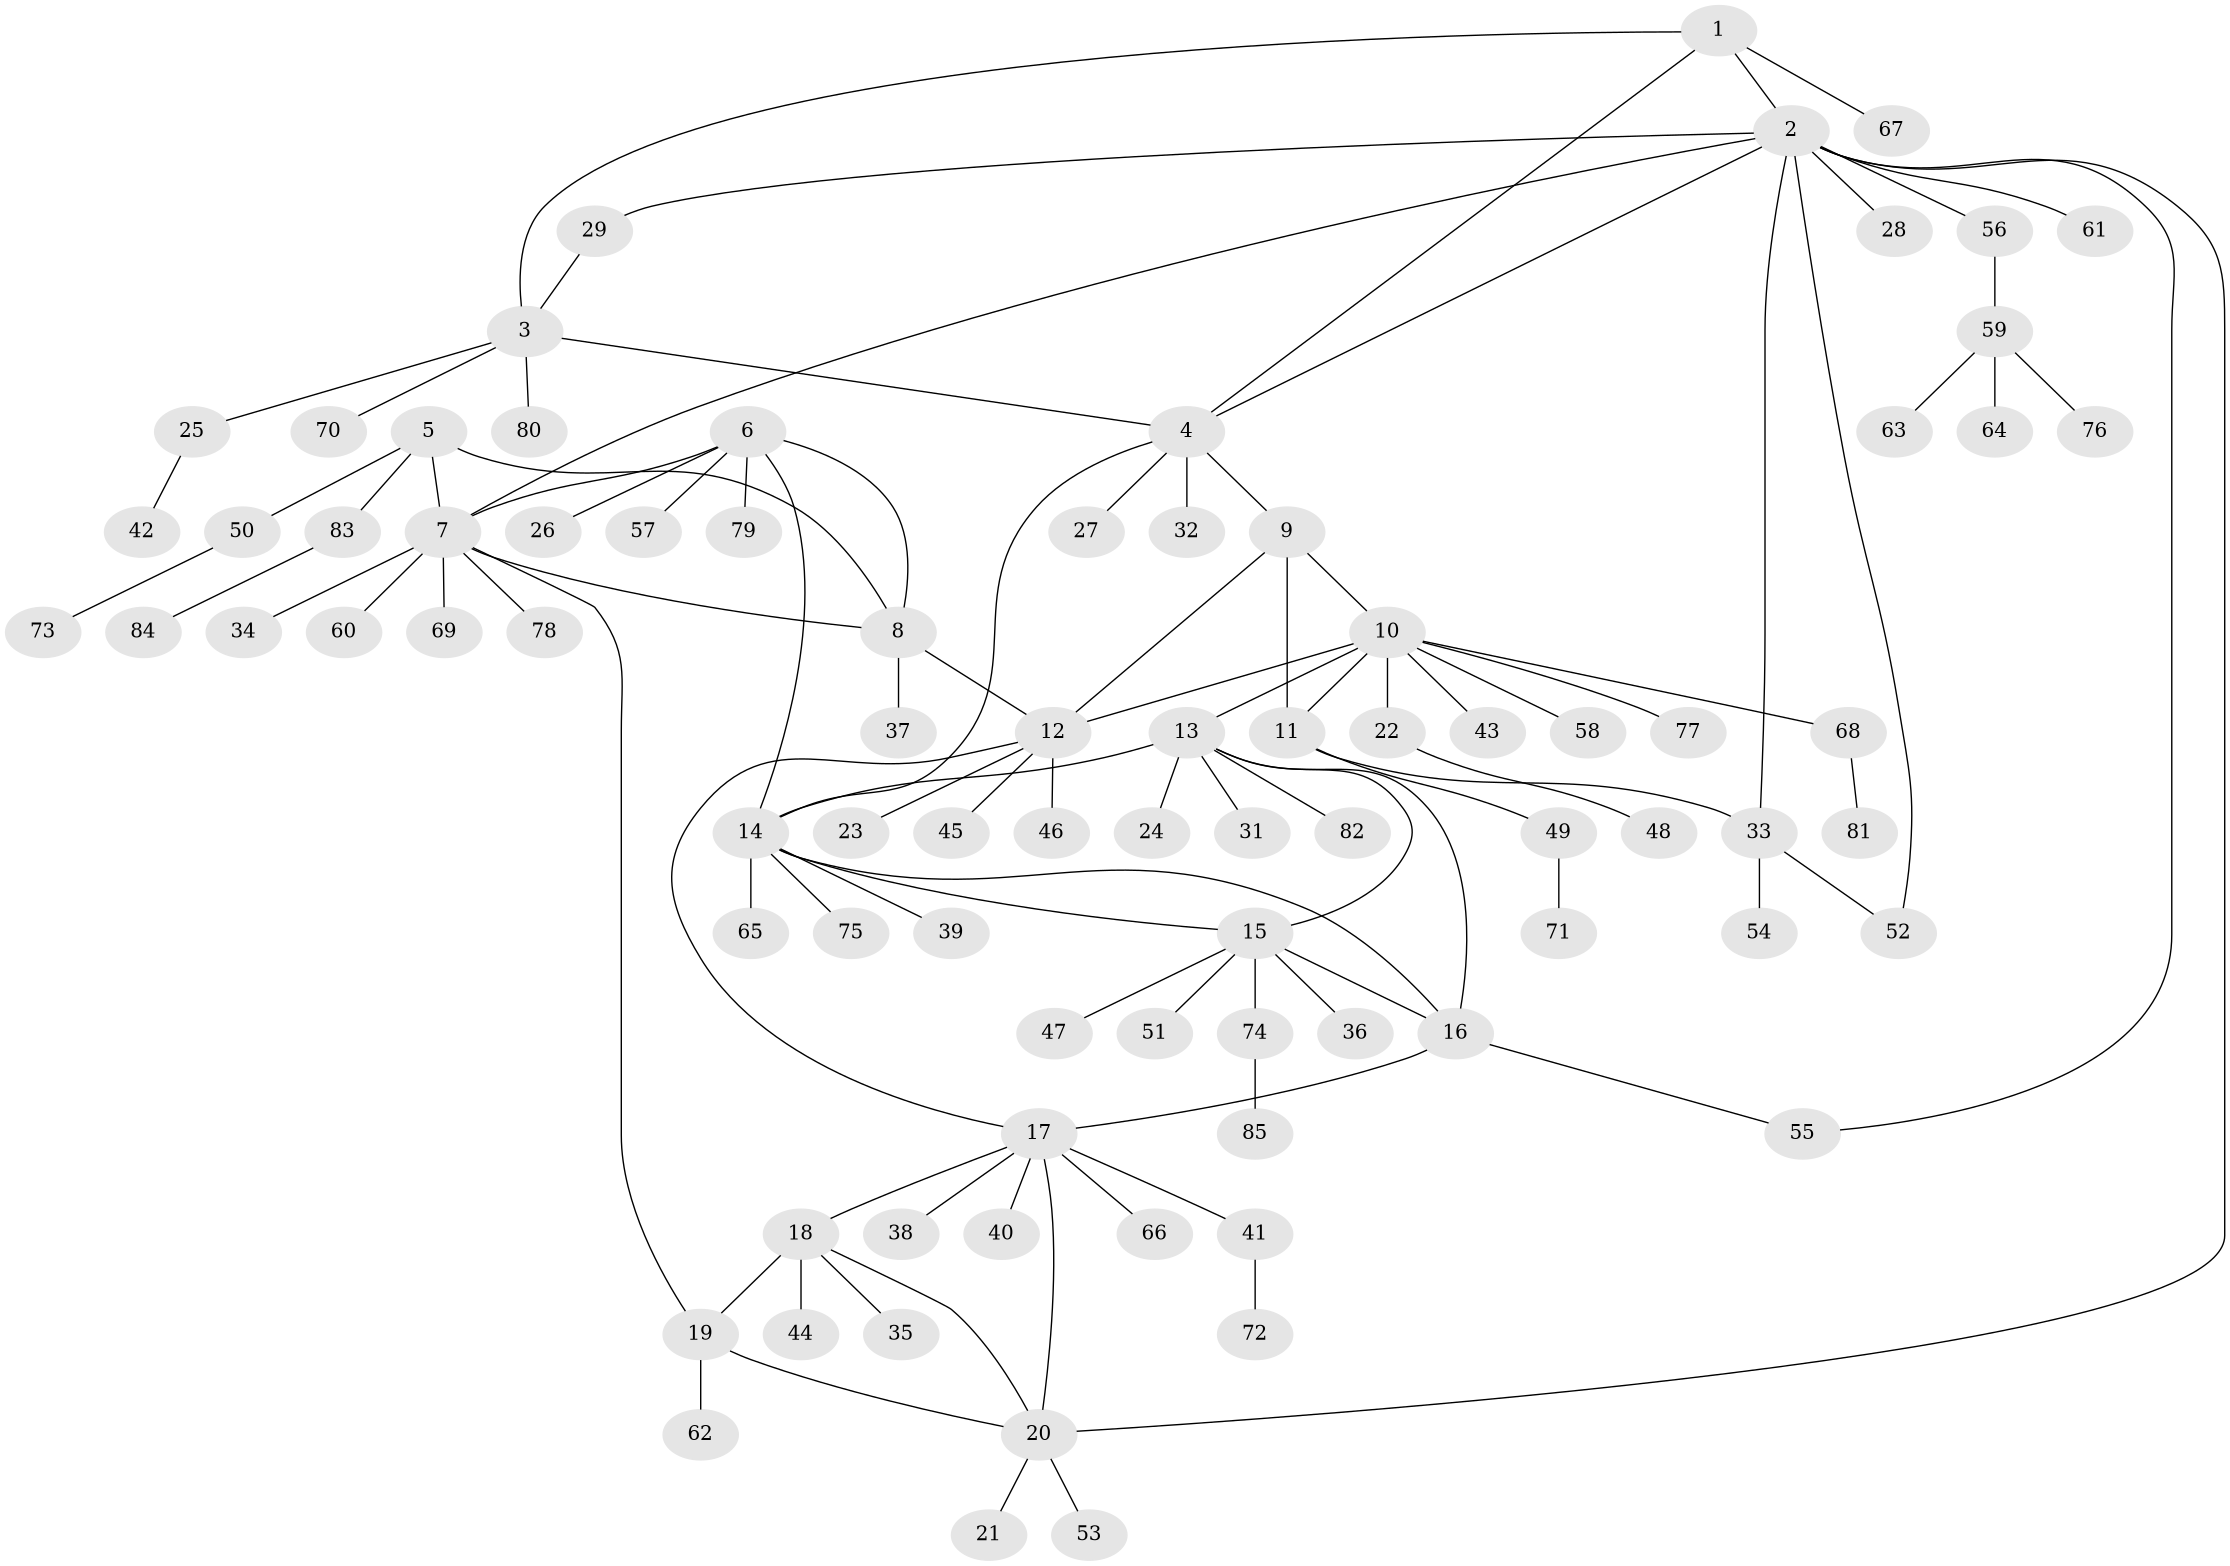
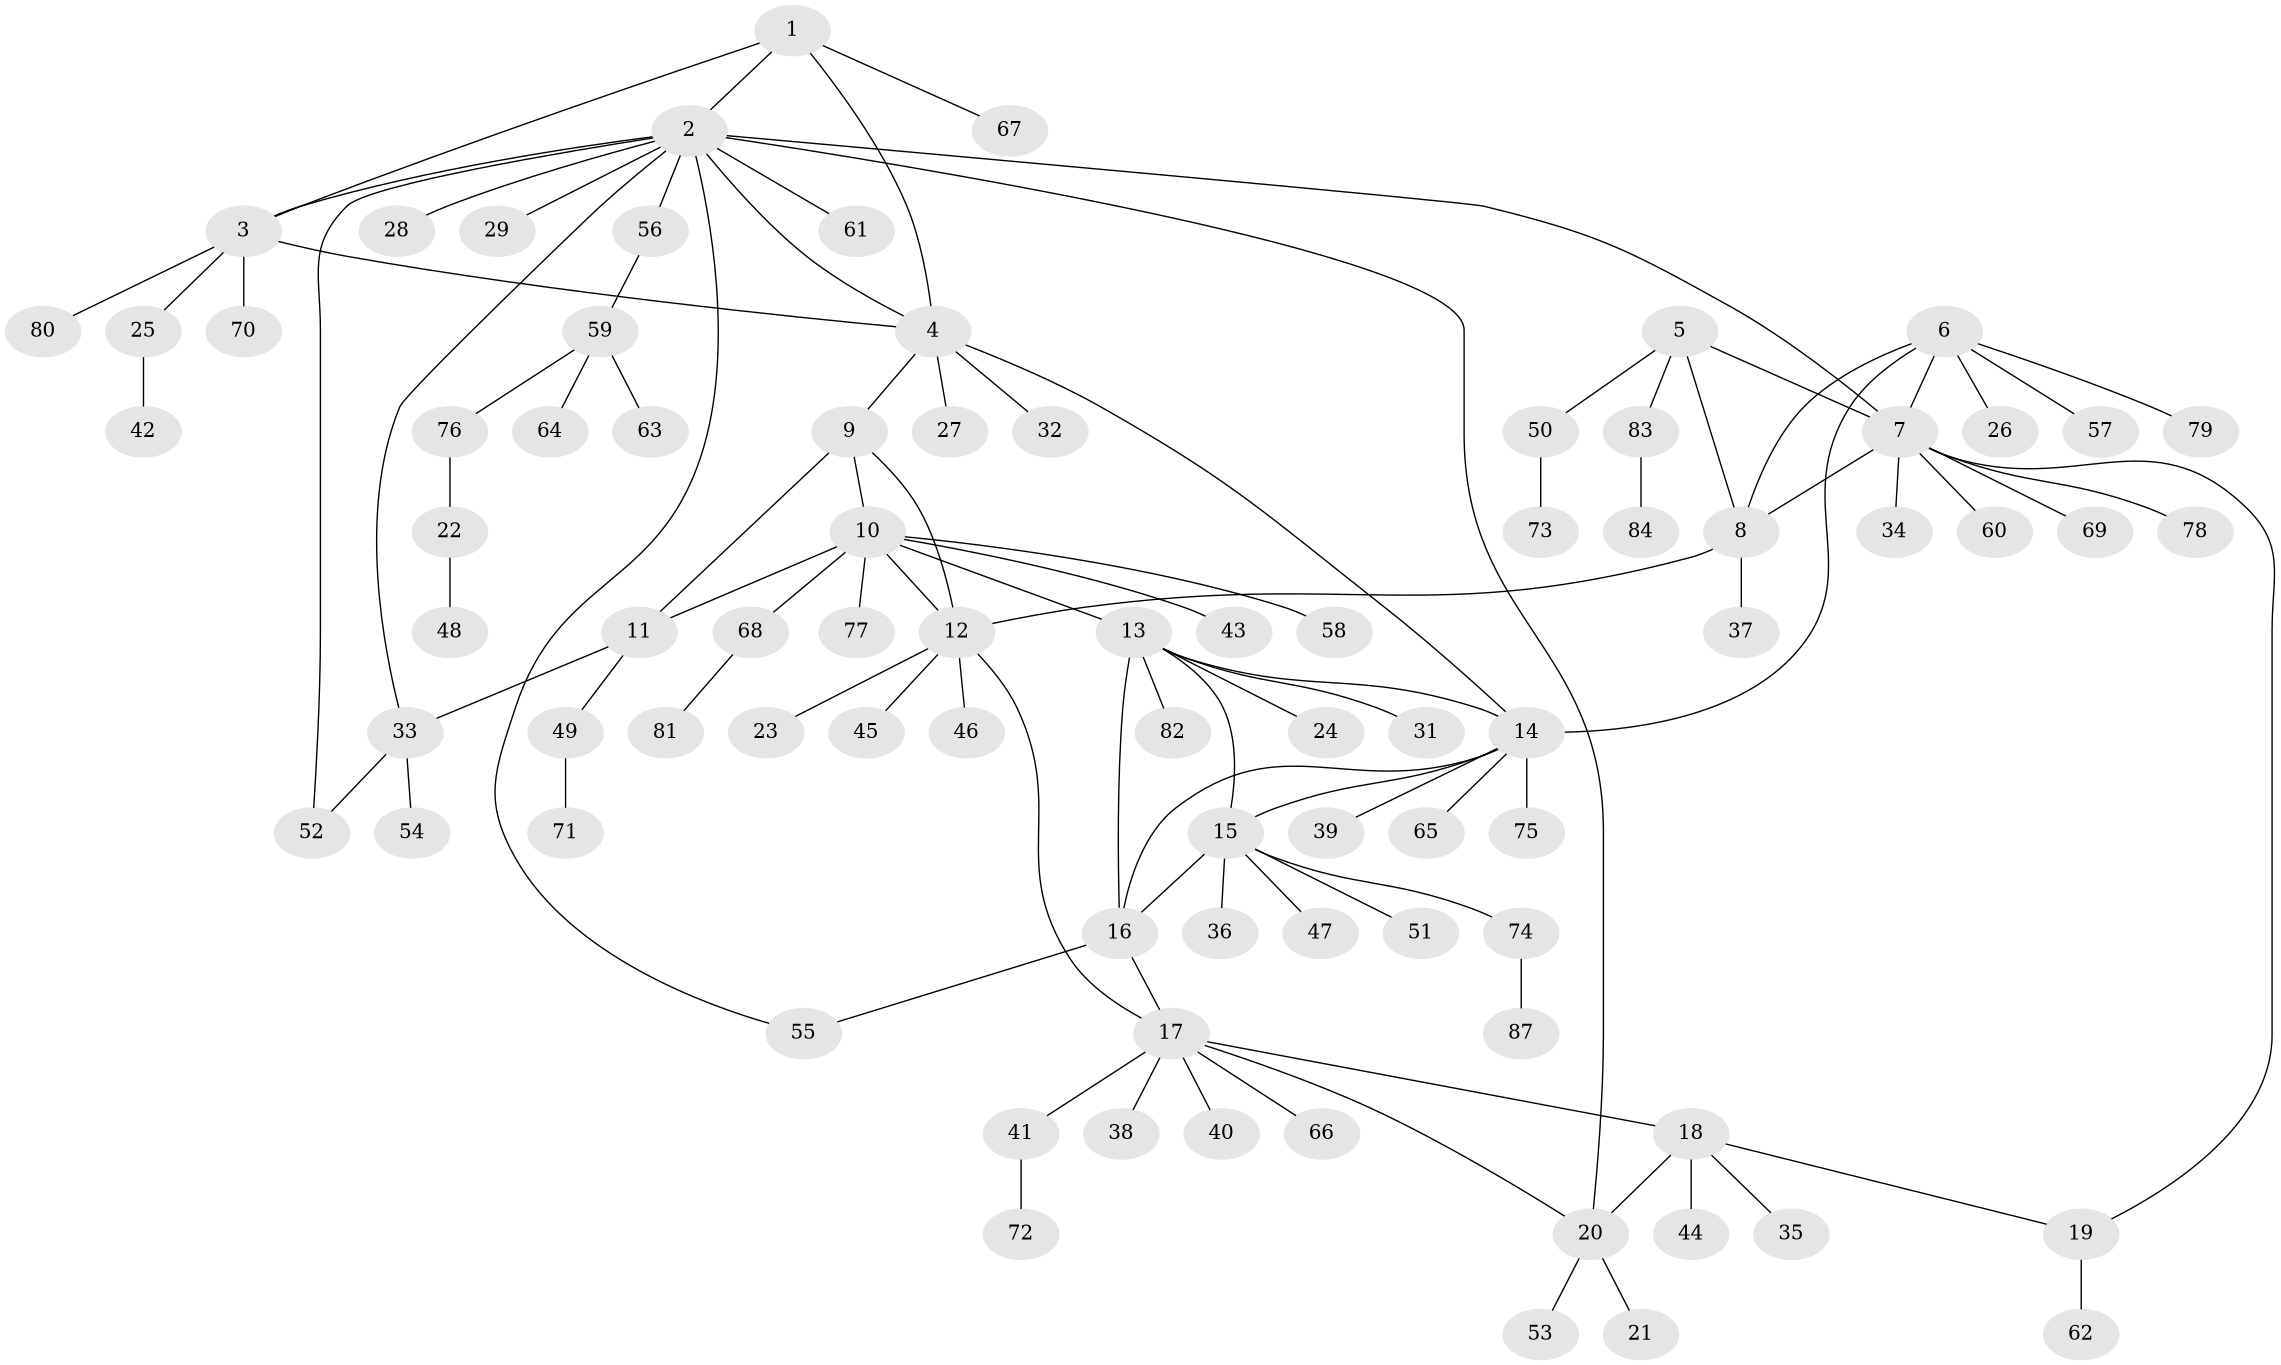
(560, 281) -> (461, 168)
(1387, 683) -> (450, 482)
(1255, 1134) -> (1521, 1034)
(865, 1395) -> none
